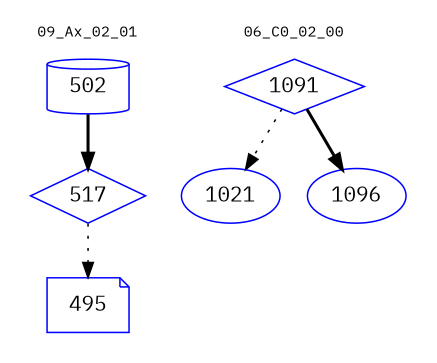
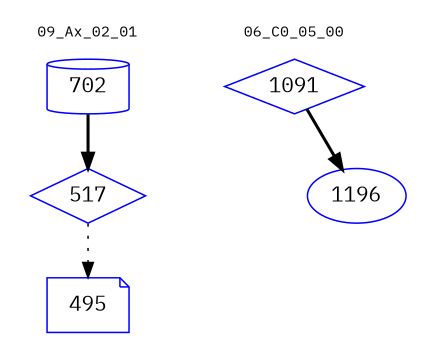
(295, 33) -> (295, 33)
(88, 87) -> (88, 87)
(231, 196) -> none
(357, 196) -> (357, 196)
